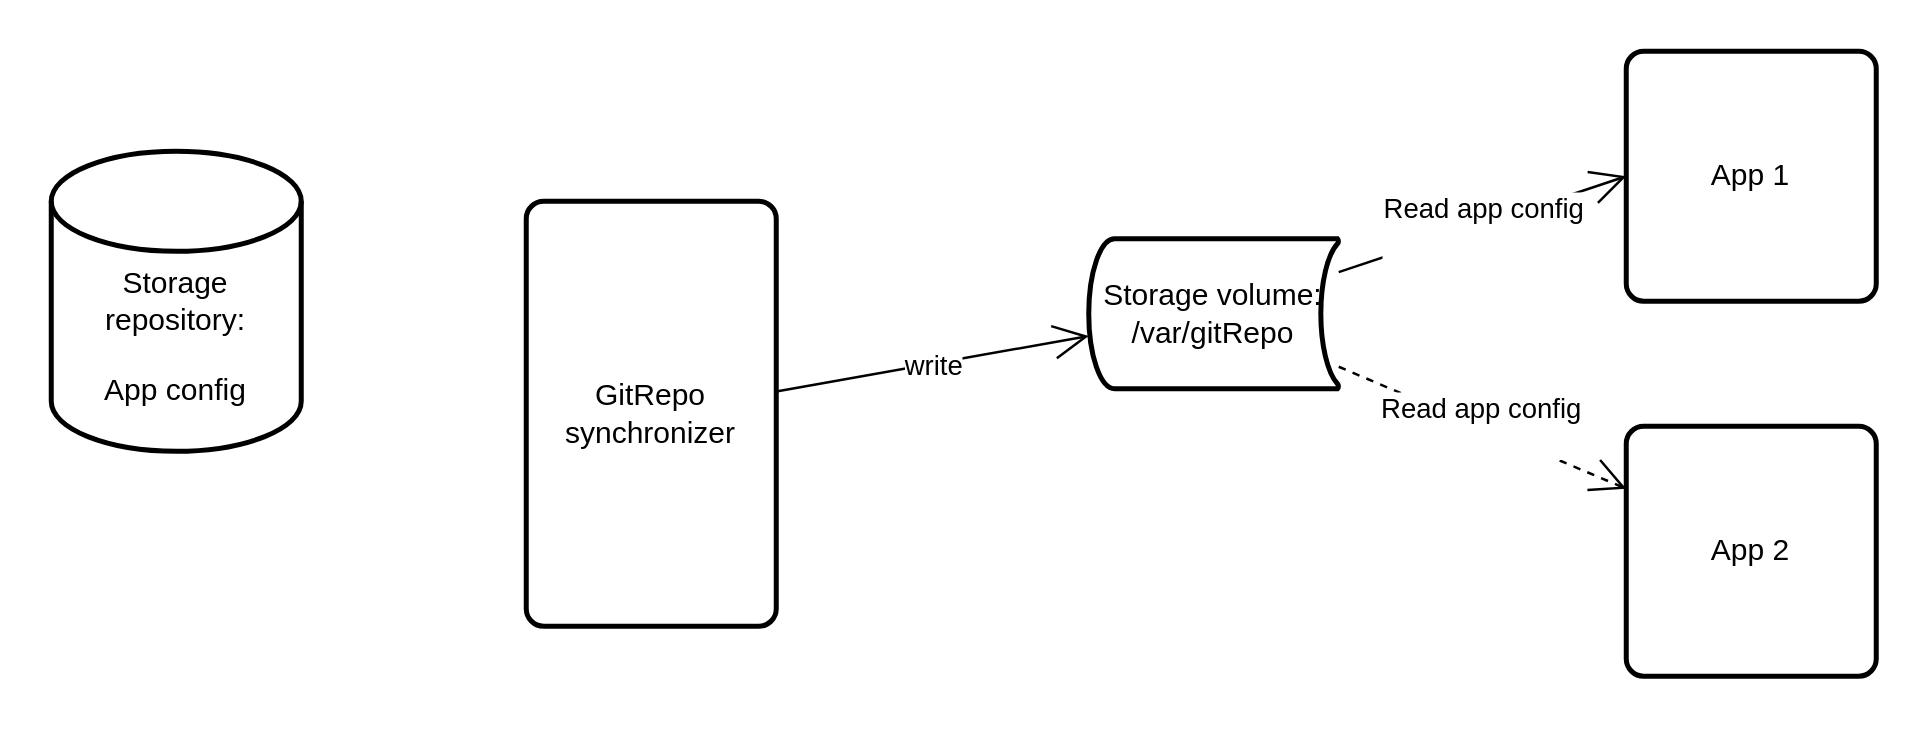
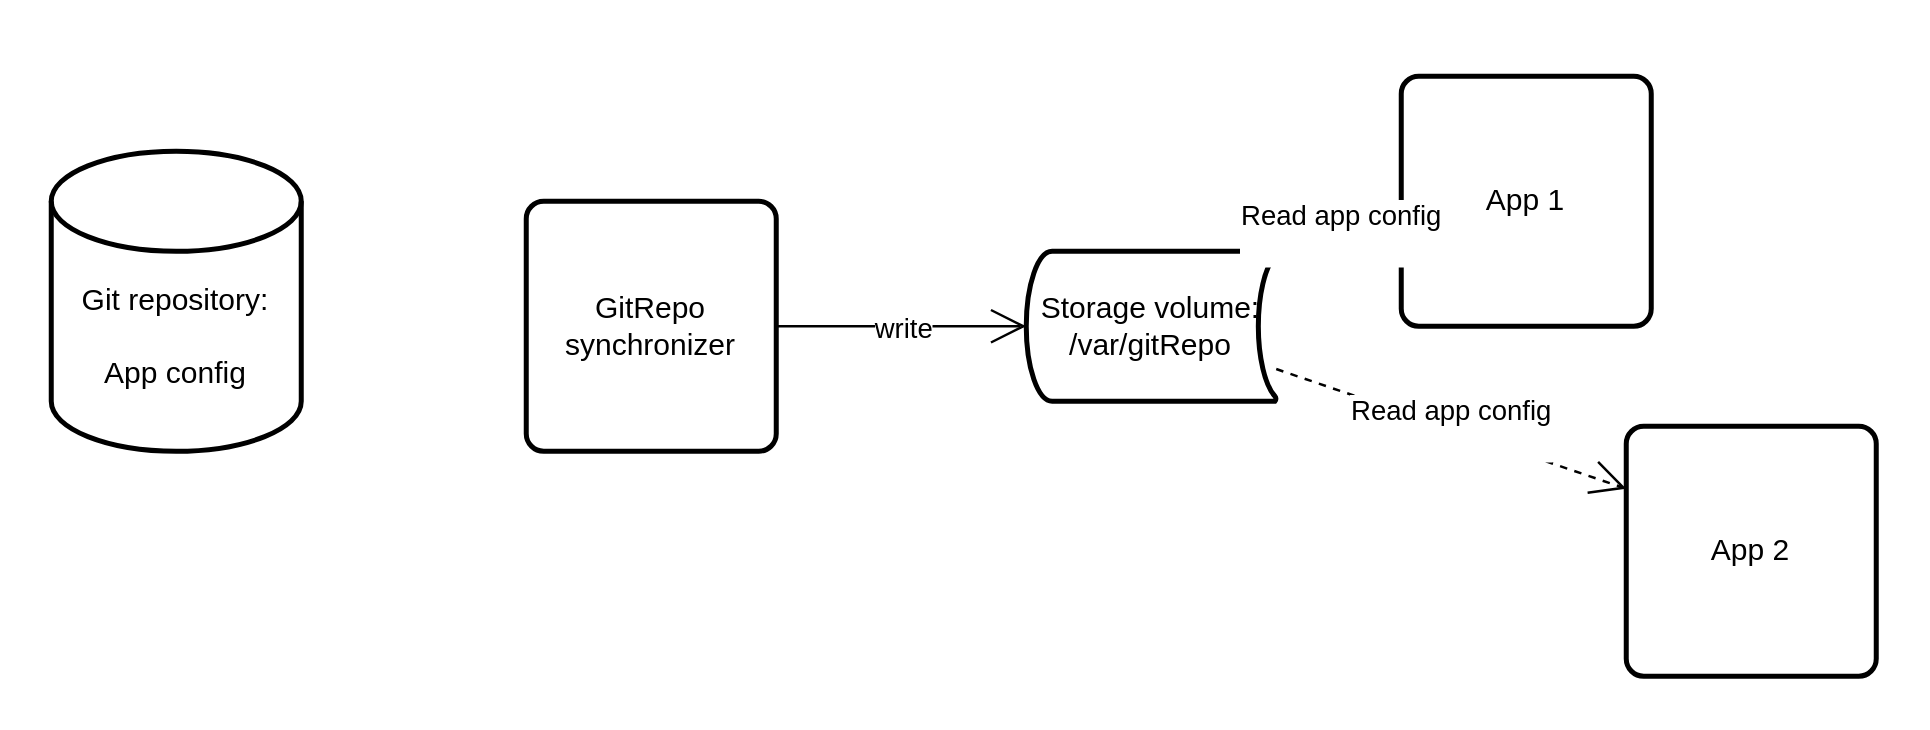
(1751, 176) -> (1526, 201)
(176, 301) -> (176, 301)
(1214, 314) -> (1151, 326)
(651, 414) -> (651, 326)
